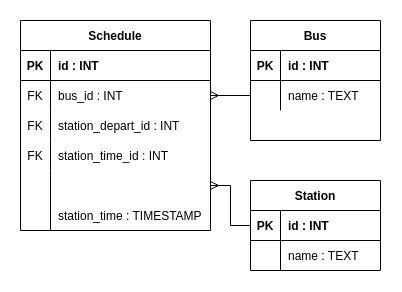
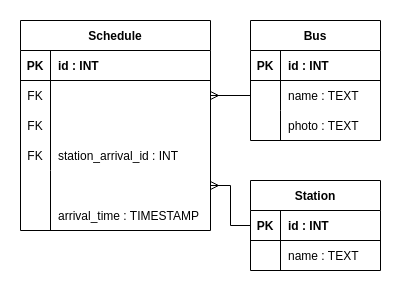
(131, 96) -> none
(131, 126) -> none
none -> (331, 126)
(119, 156) -> (128, 156)
(131, 216) -> (129, 216)
